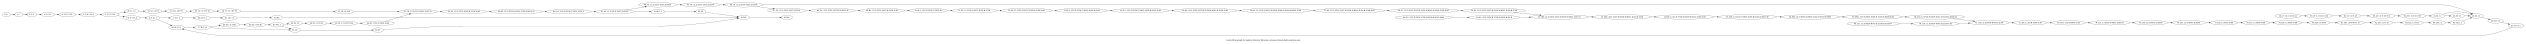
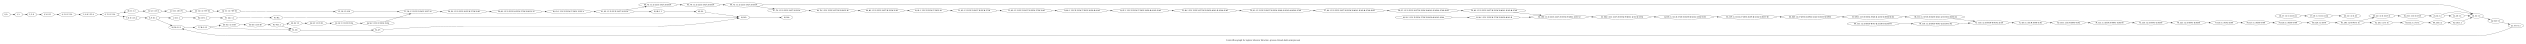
(2364, 16) -> (2366, 19)
